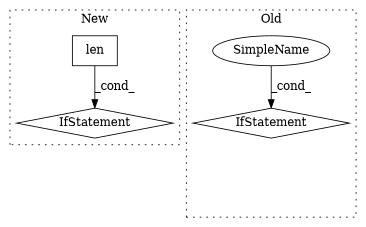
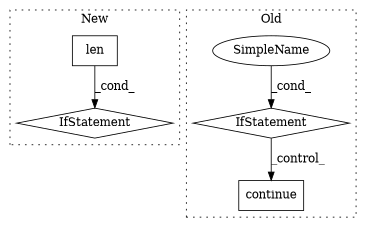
none -> (271, 196)
